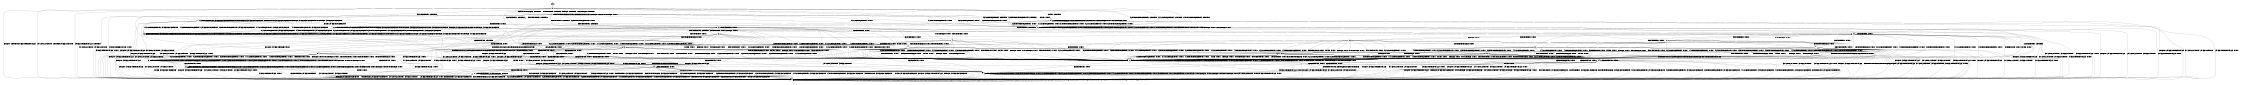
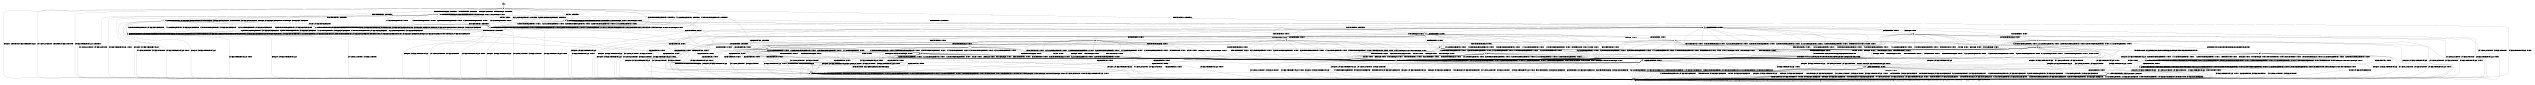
(459, 24) -> none
none -> (1250, 38)
(1566, 60) -> (1105, 60)
